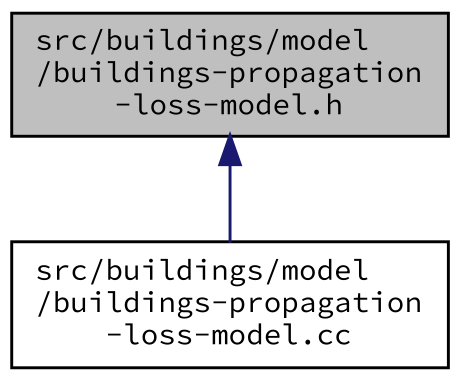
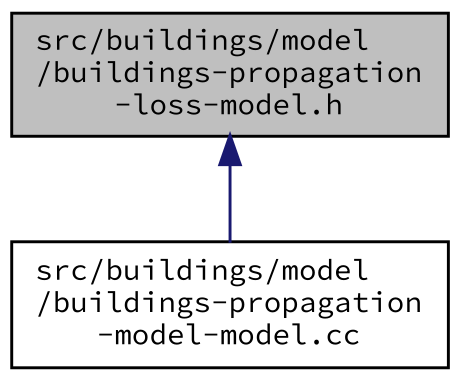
(230, 305) -> (230, 305)
